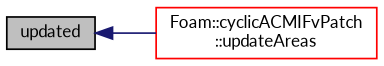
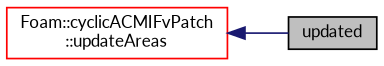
(134, 33) -> (267, 33)
